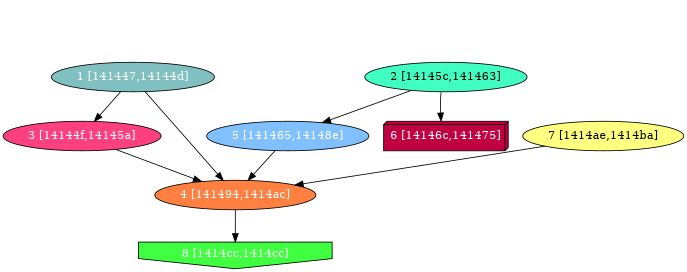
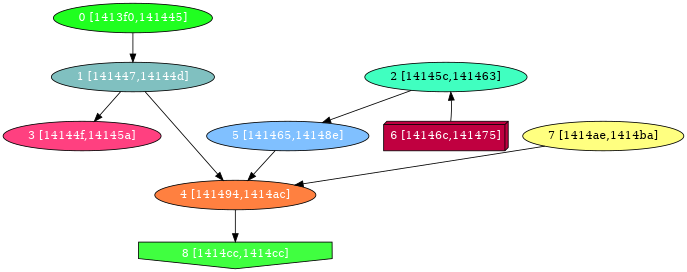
none -> (133, 18)
(440, 102) -> (451, 111)
(155, 164) -> none
